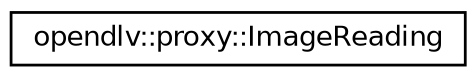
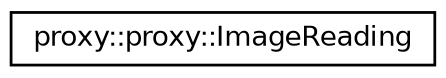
(238, 39) -> (223, 39)
